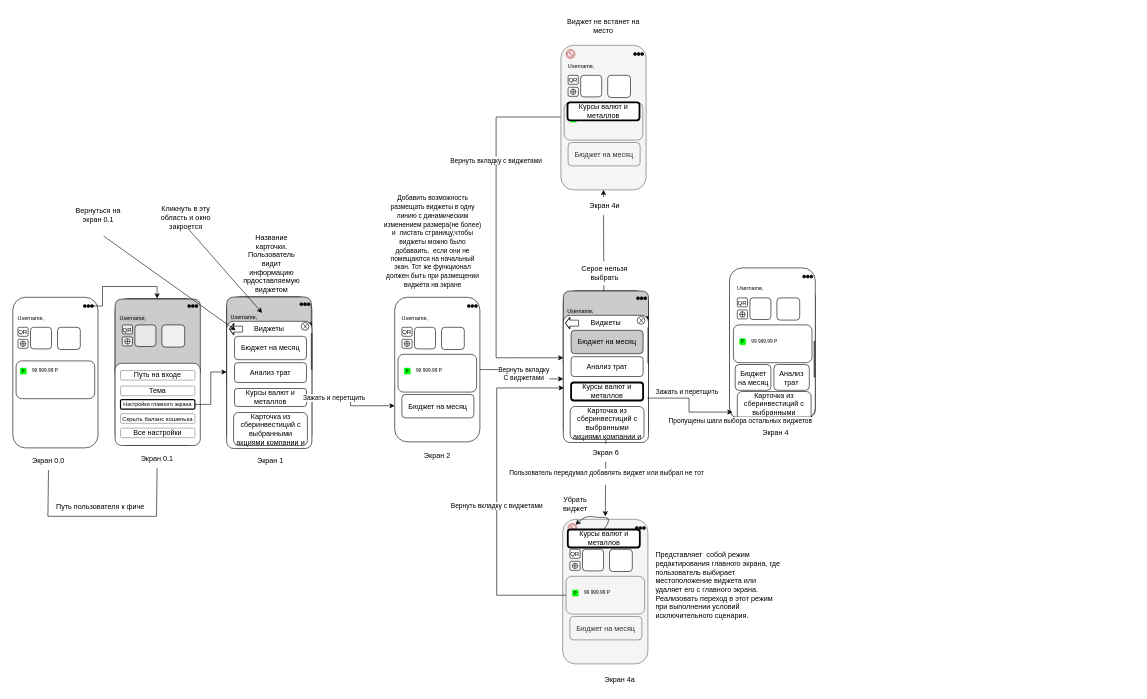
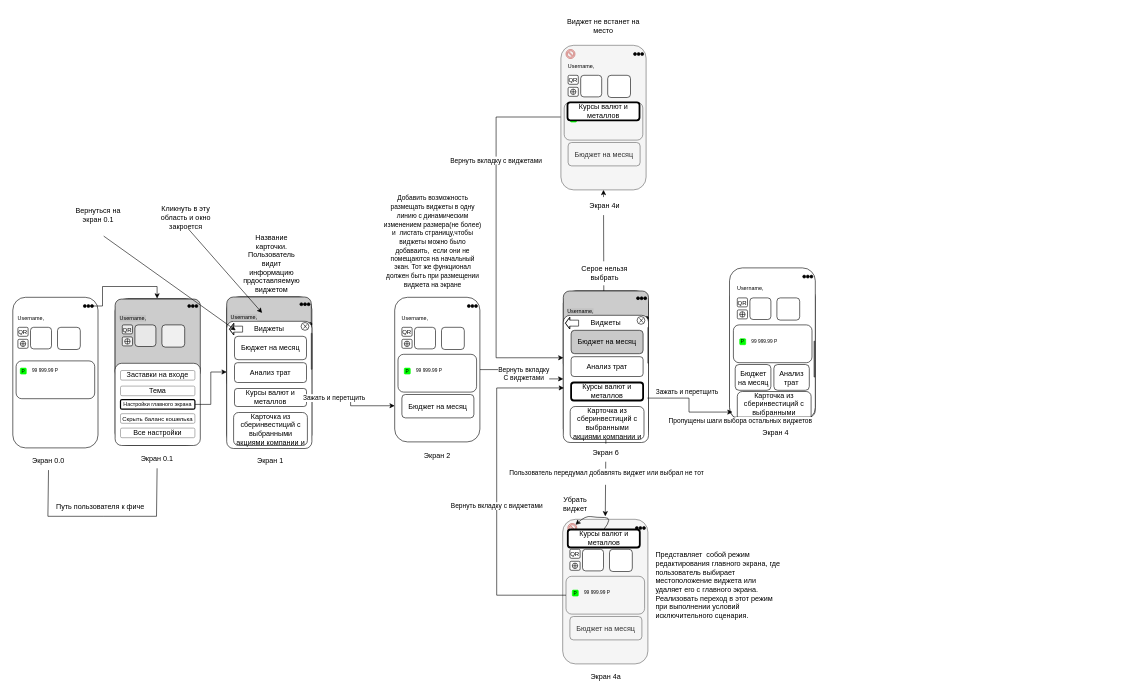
(158, 375) -> (158, 375)
(620, 680) -> (606, 677)
